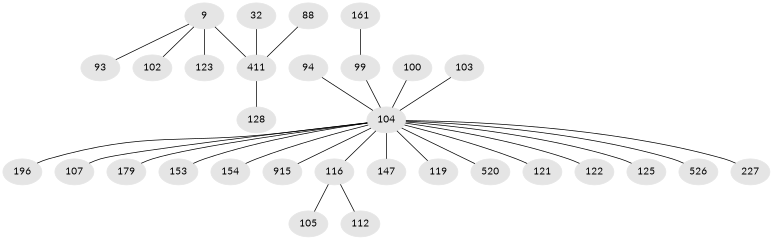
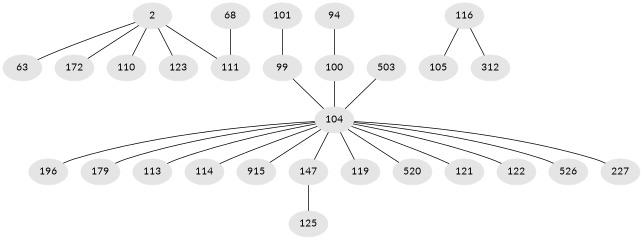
(204, 16) -> (152, 16)
(256, 16) -> none
(308, 16) -> (230, 16)
(360, 16) -> (282, 16)
(100, 68) -> (22, 68)
none -> (126, 68)
(152, 68) -> (74, 68)
(256, 68) -> (230, 68)
(464, 68) -> (386, 68)
(347, 94) -> (334, 42)
(256, 120) -> none
(520, 136) -> (308, 198)
(360, 146) -> none
(74, 172) -> none
(178, 172) -> (152, 172)
(230, 172) -> (204, 172)
(360, 224) -> (490, 68)
